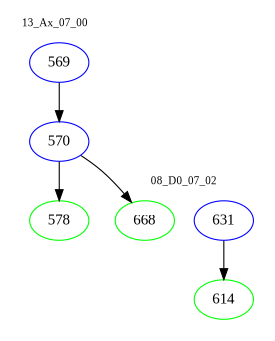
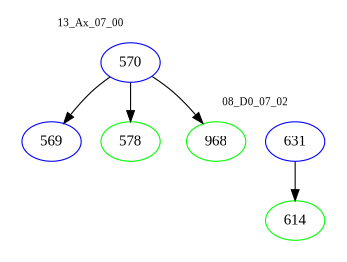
(59, 97) -> (89, 94)
(145, 221) -> (216, 142)
